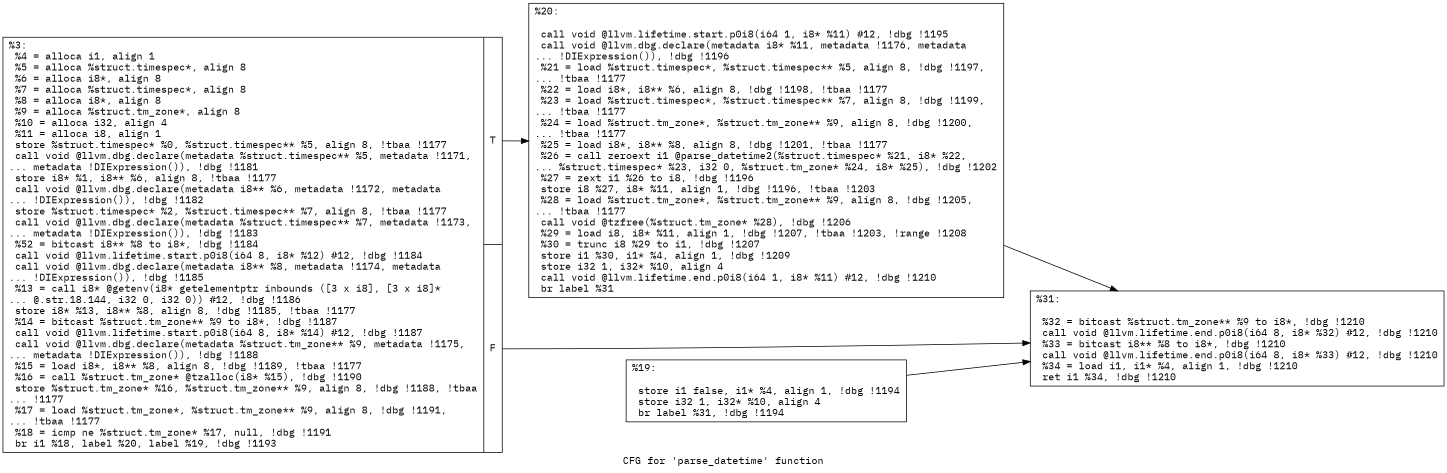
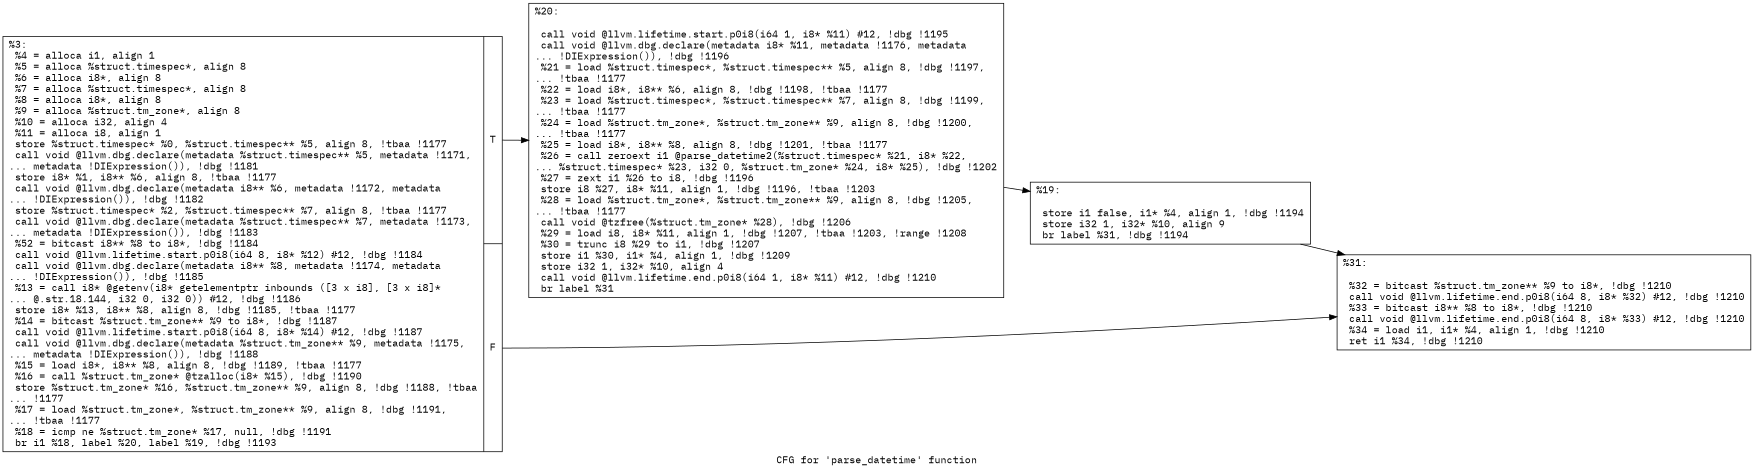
(1057, 267) -> (1013, 189)
(726, 402) -> (1131, 224)
